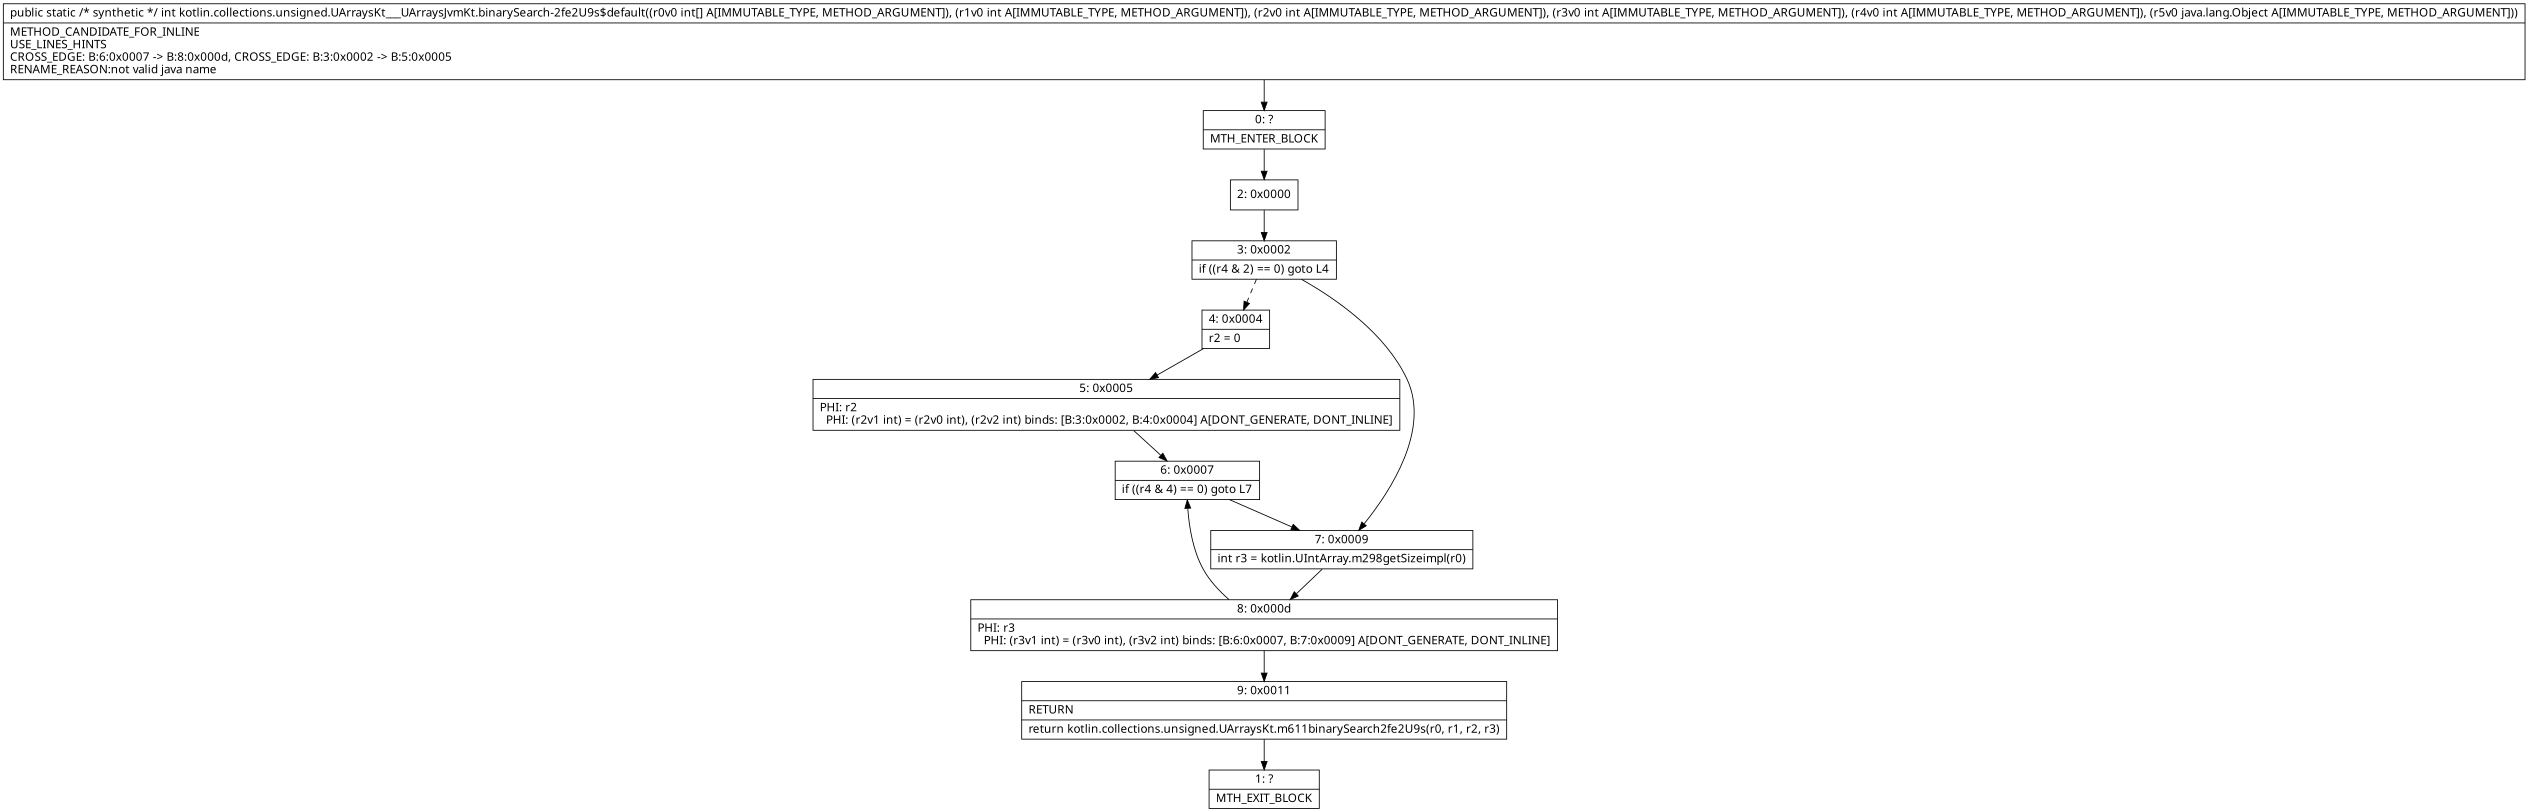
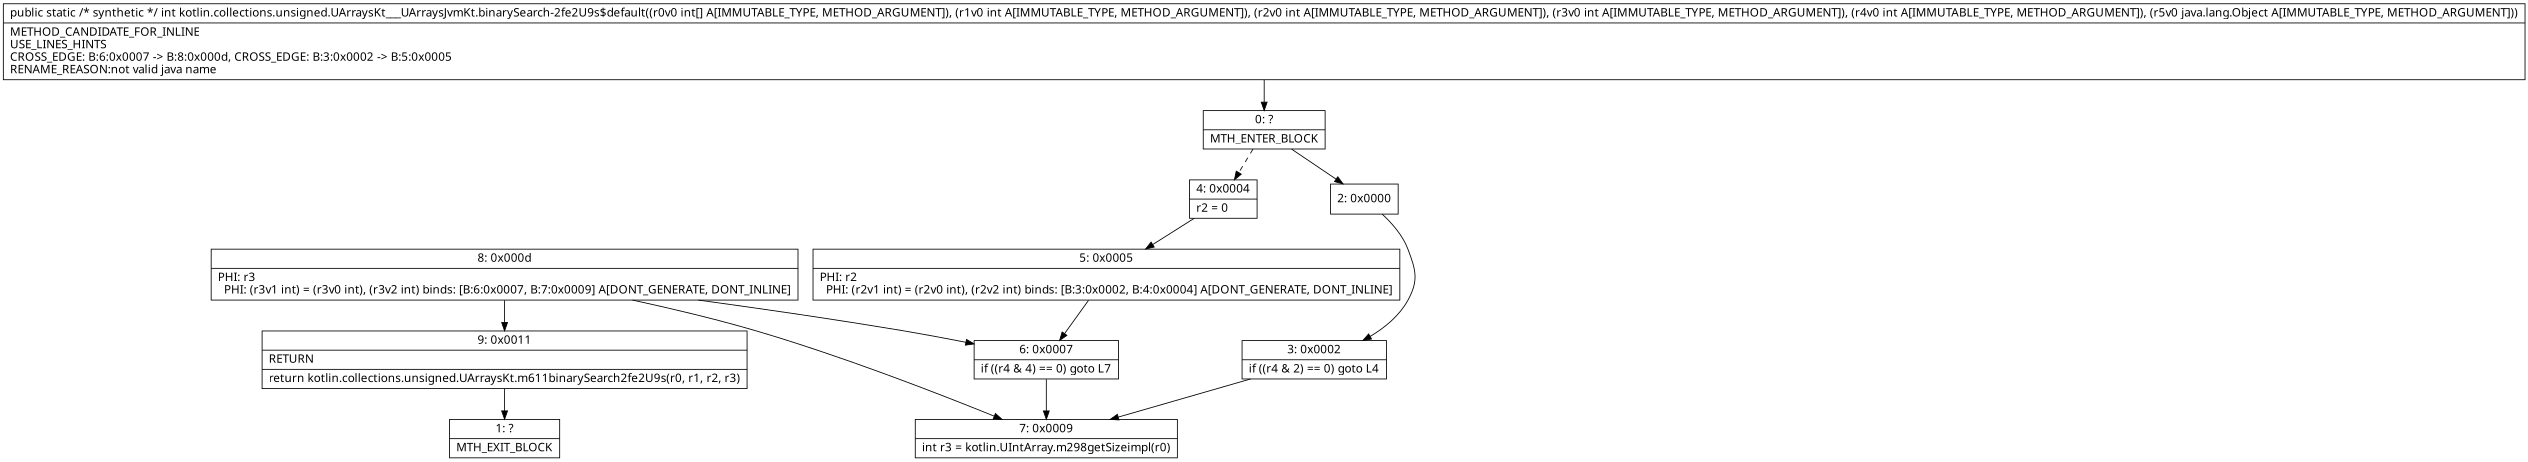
(1252, 291) -> (1246, 161)
(1309, 581) -> (816, 350)
